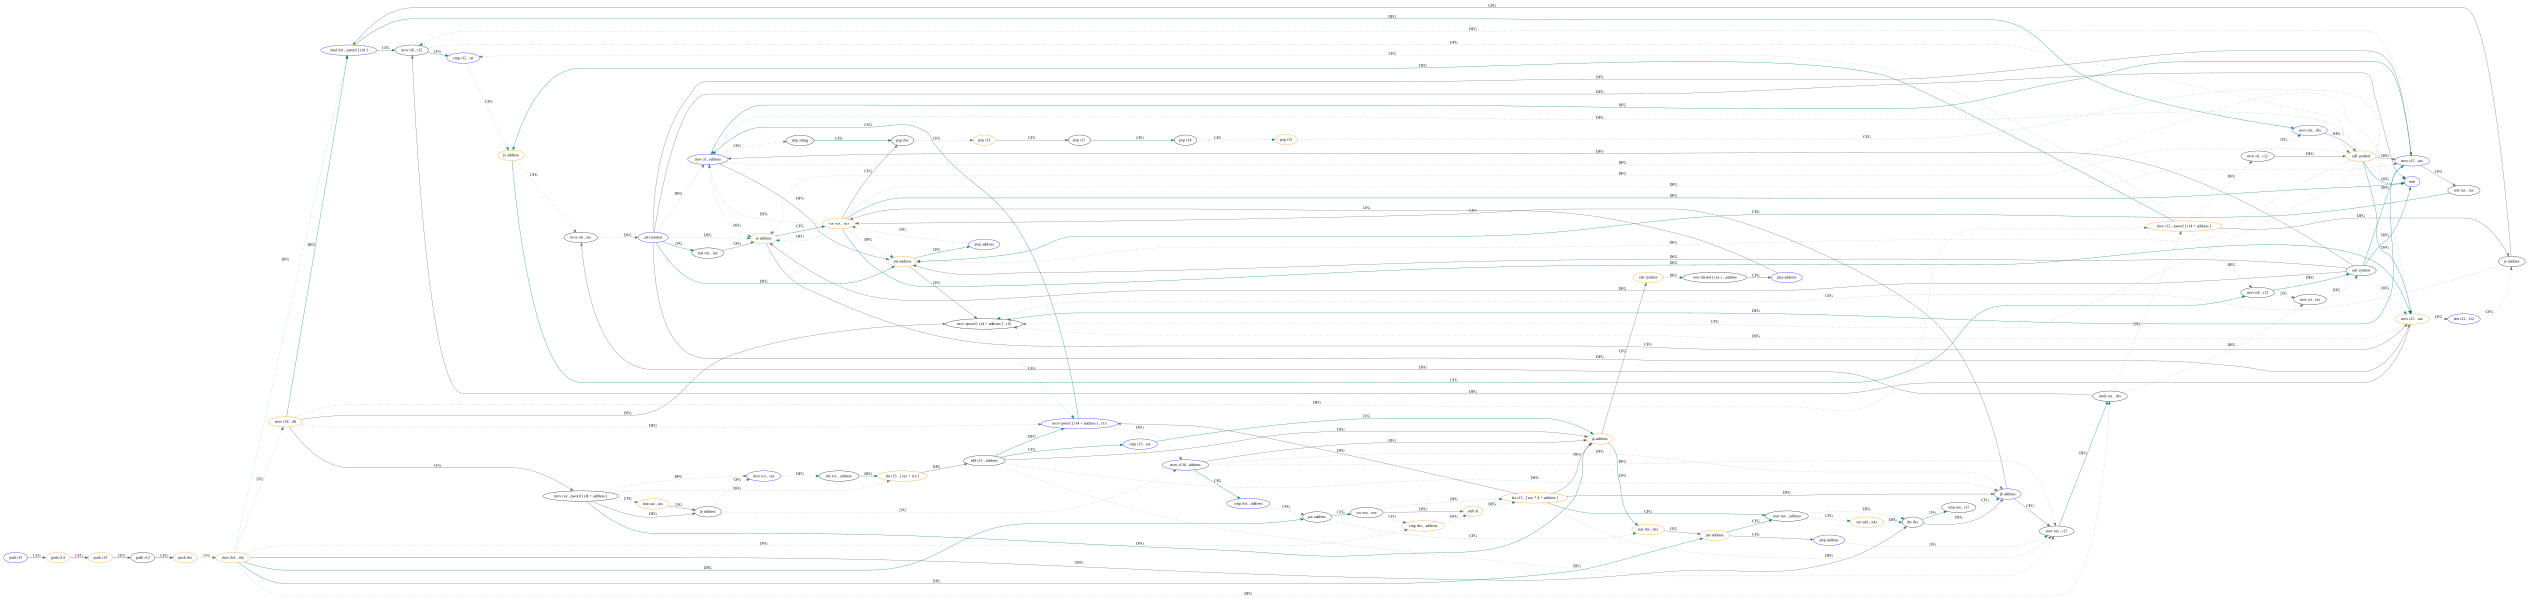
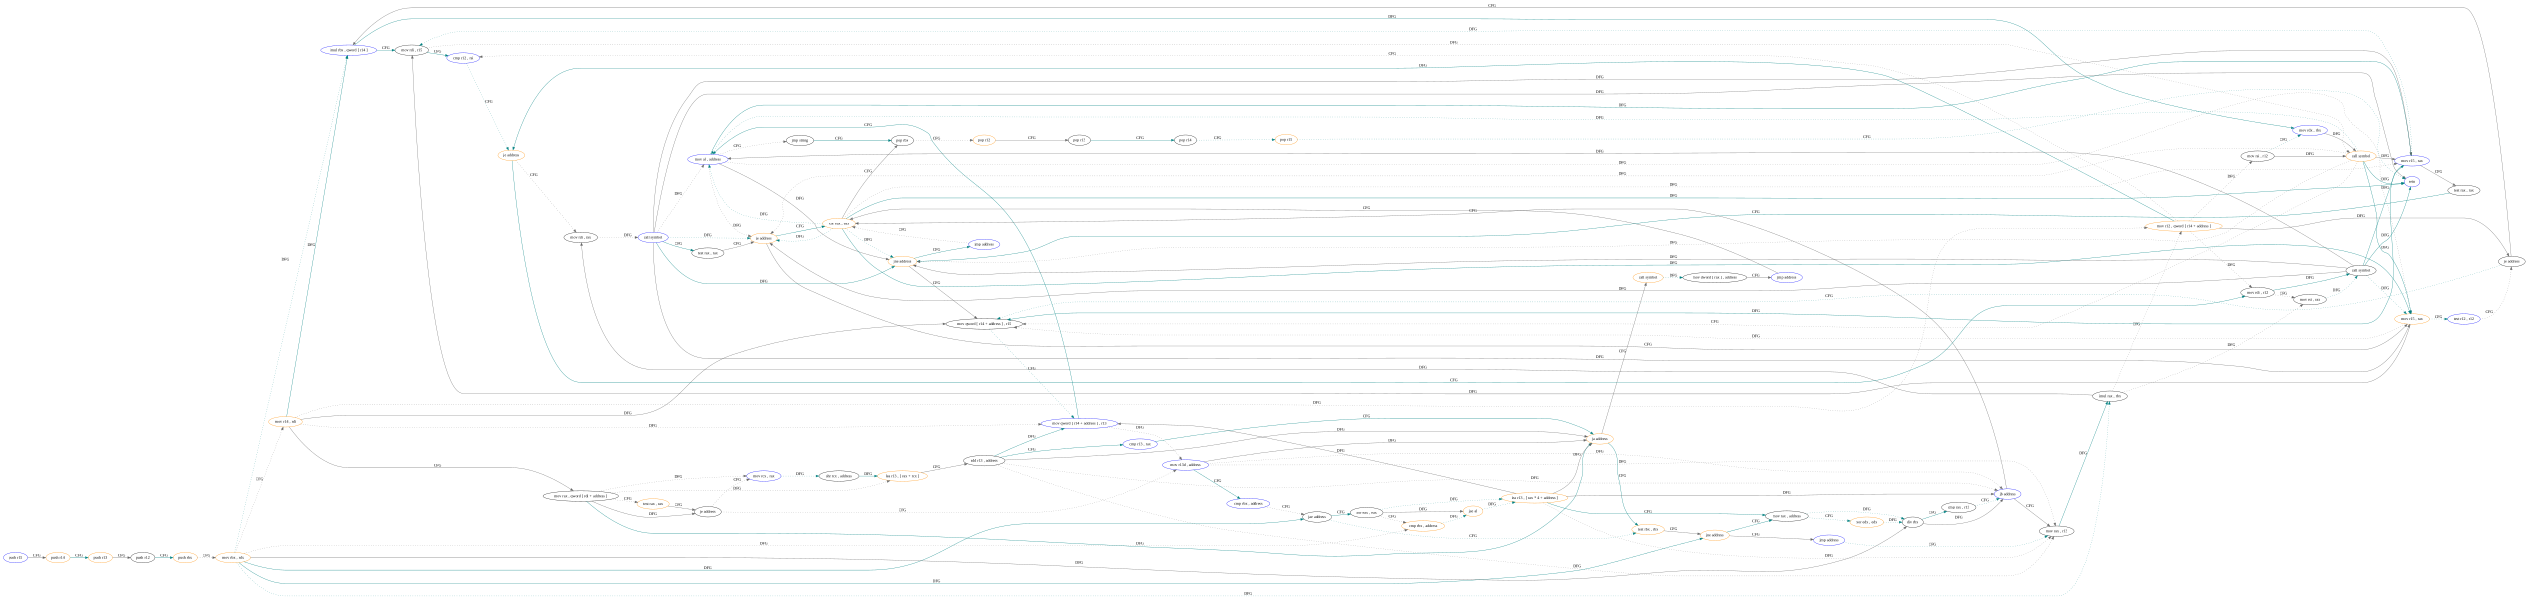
(937, 467) -> (937, 467)
(1473, 511) -> (1473, 511)
